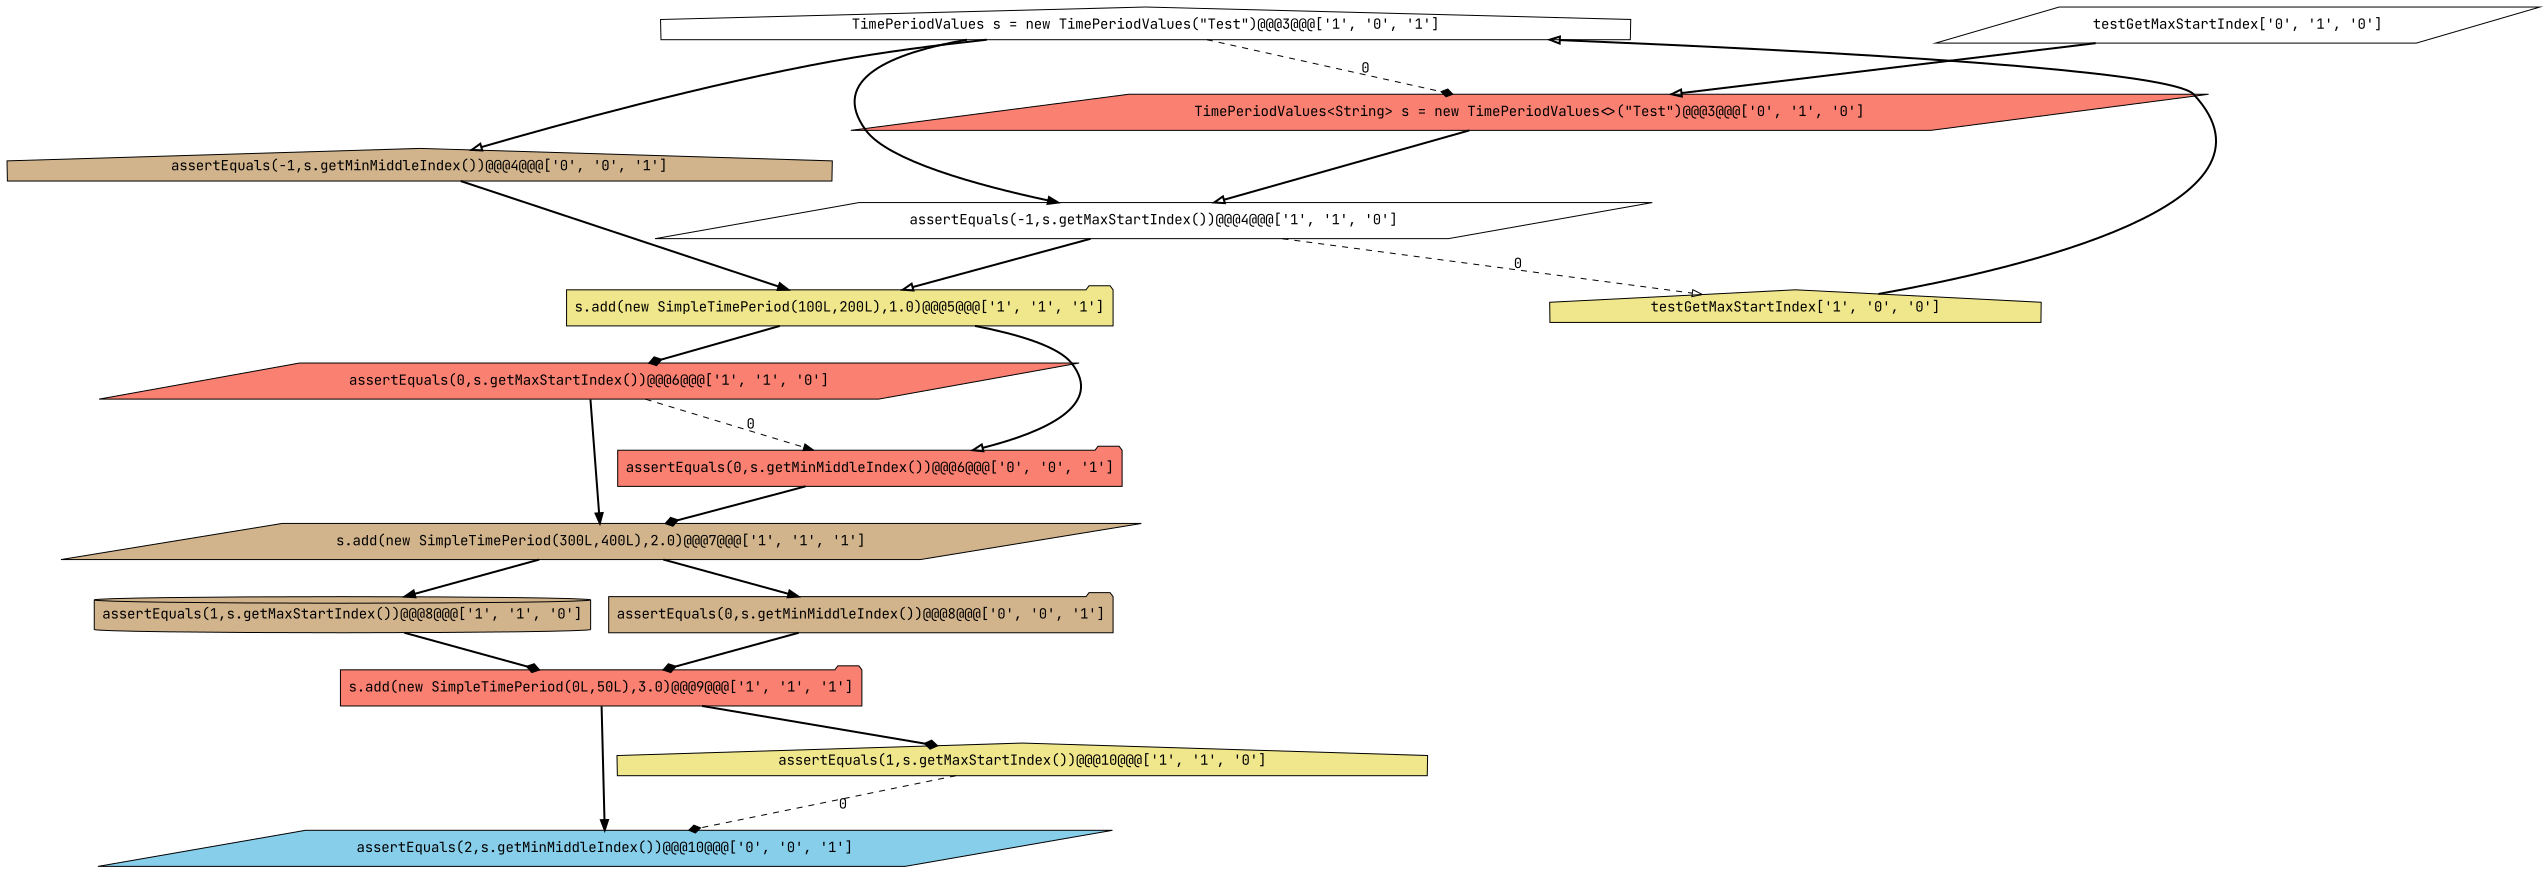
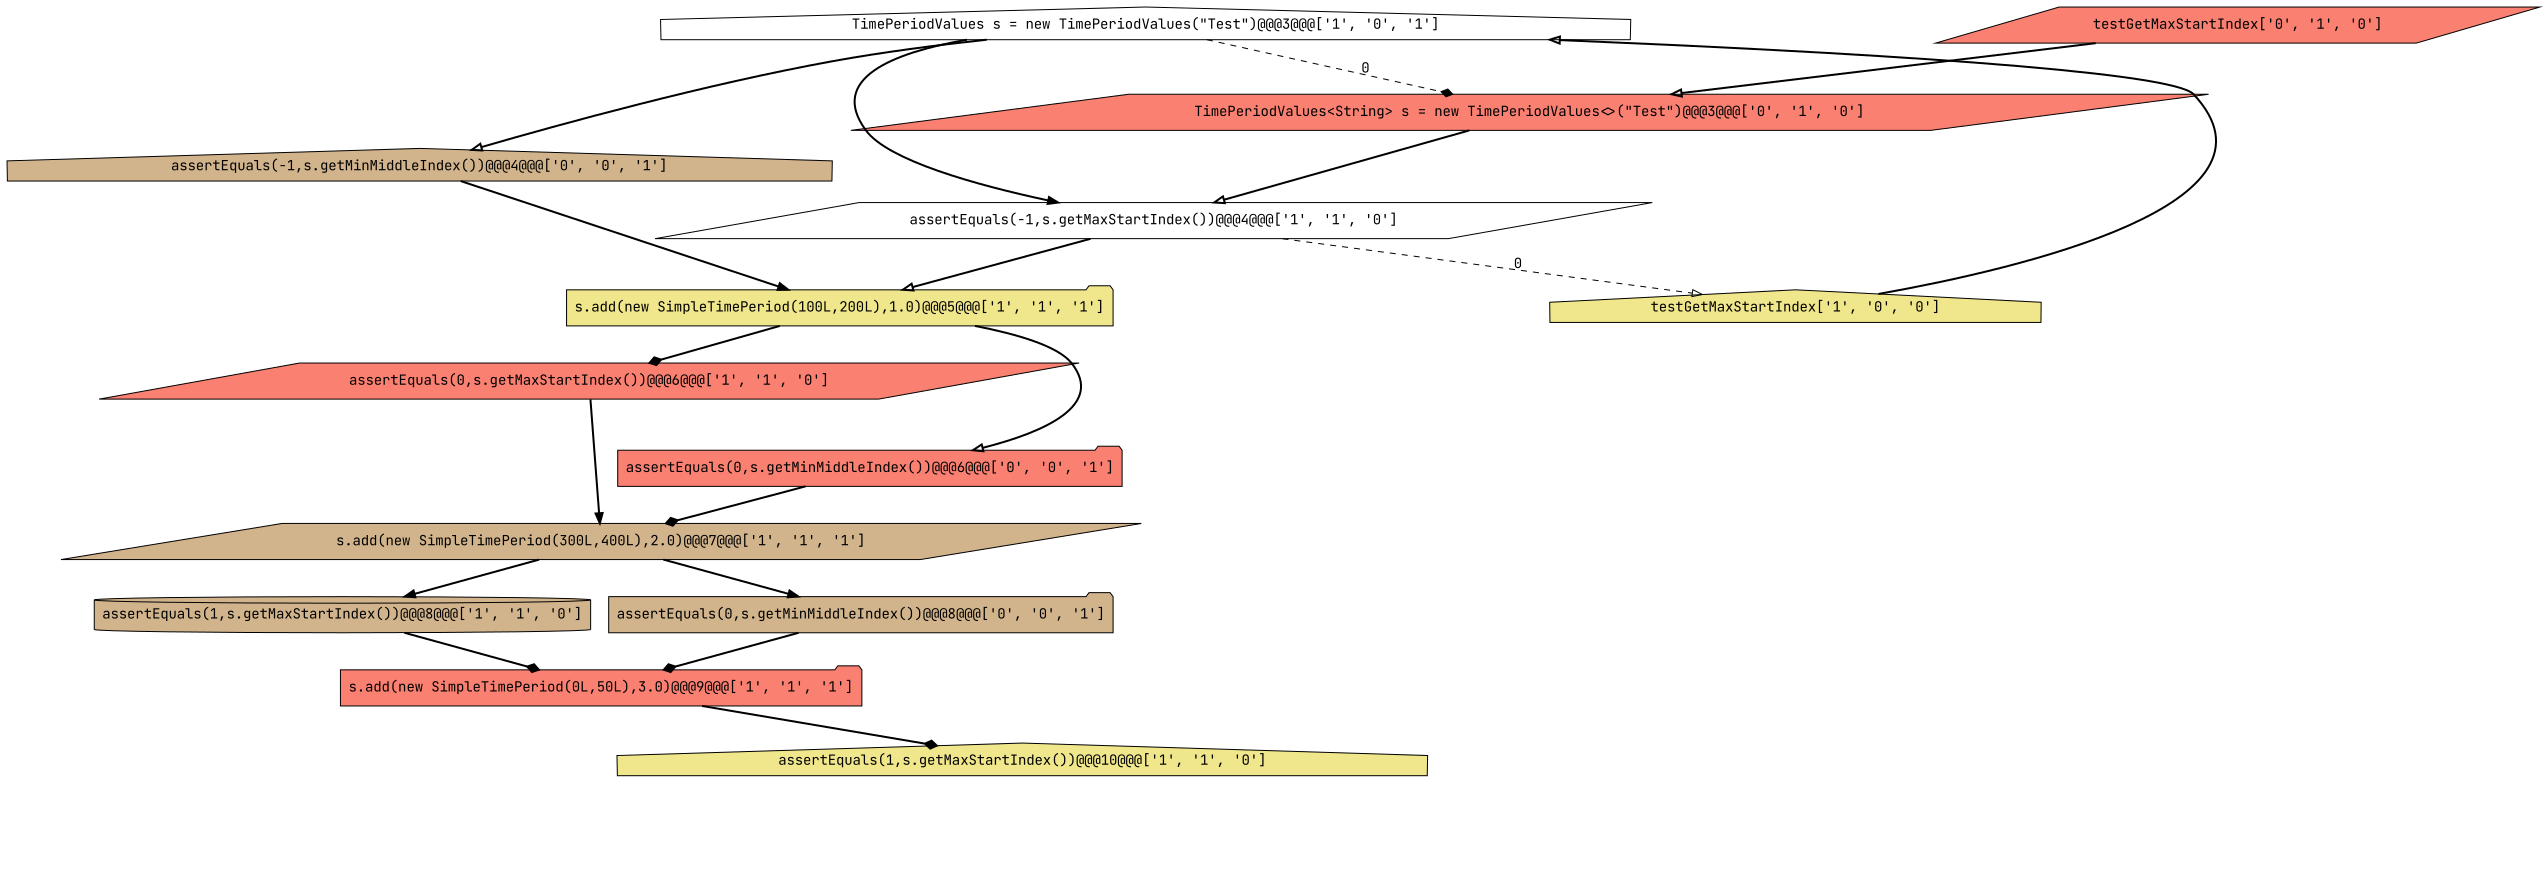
(2238, 25) -> (2238, 25)
(725, 423) -> none
(605, 848) -> none
